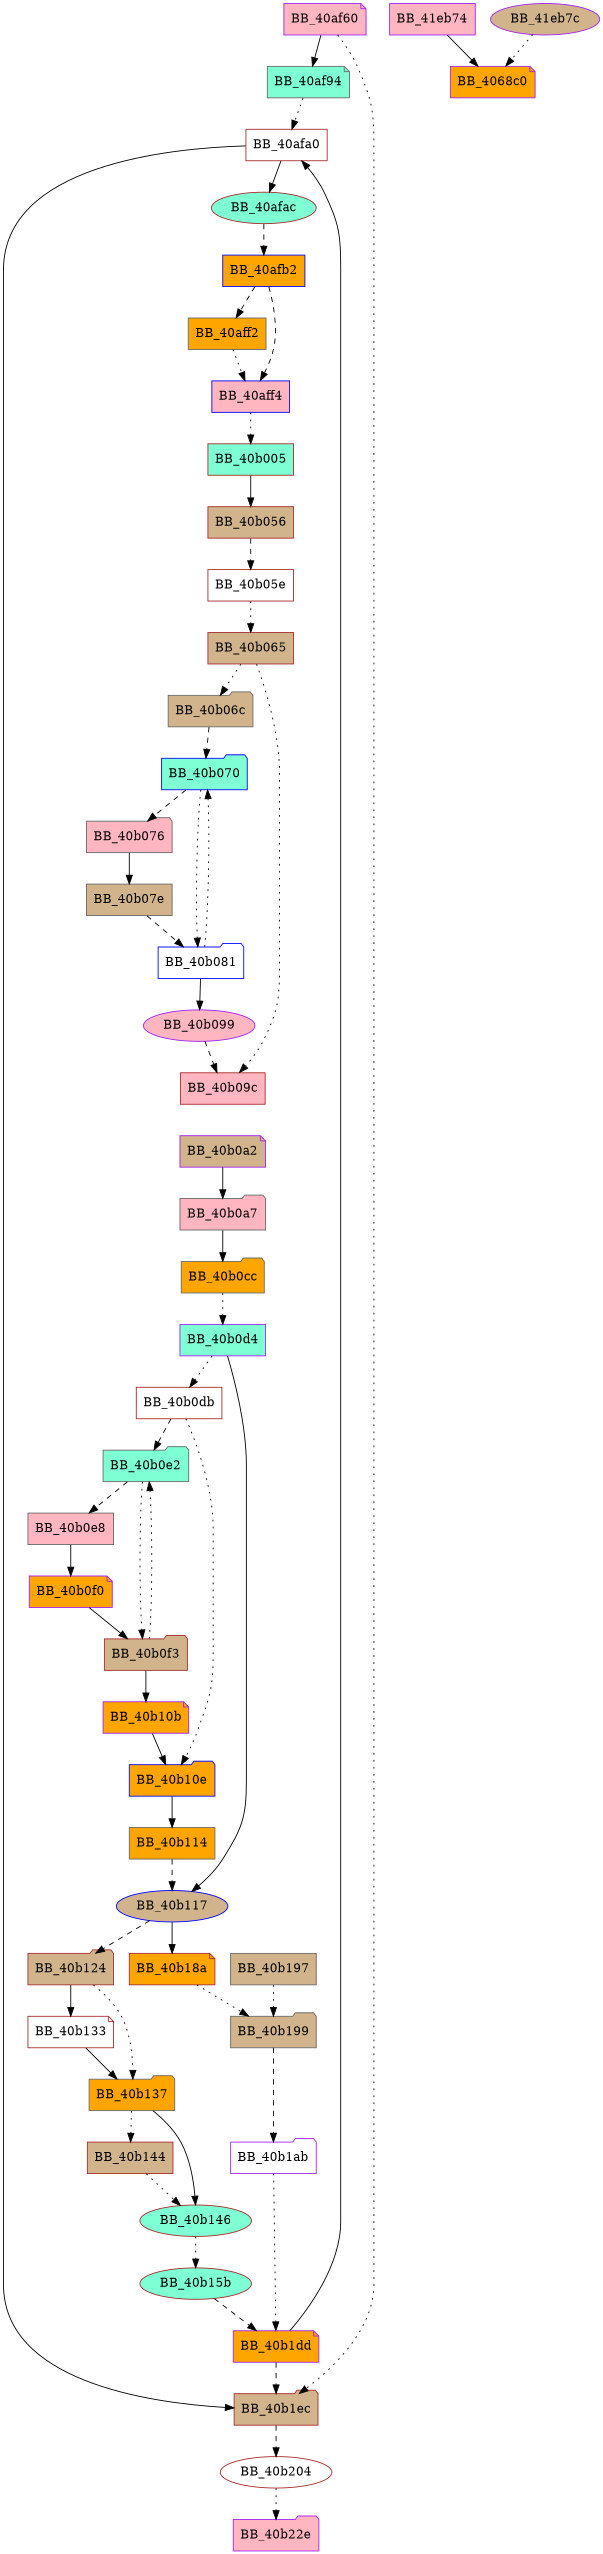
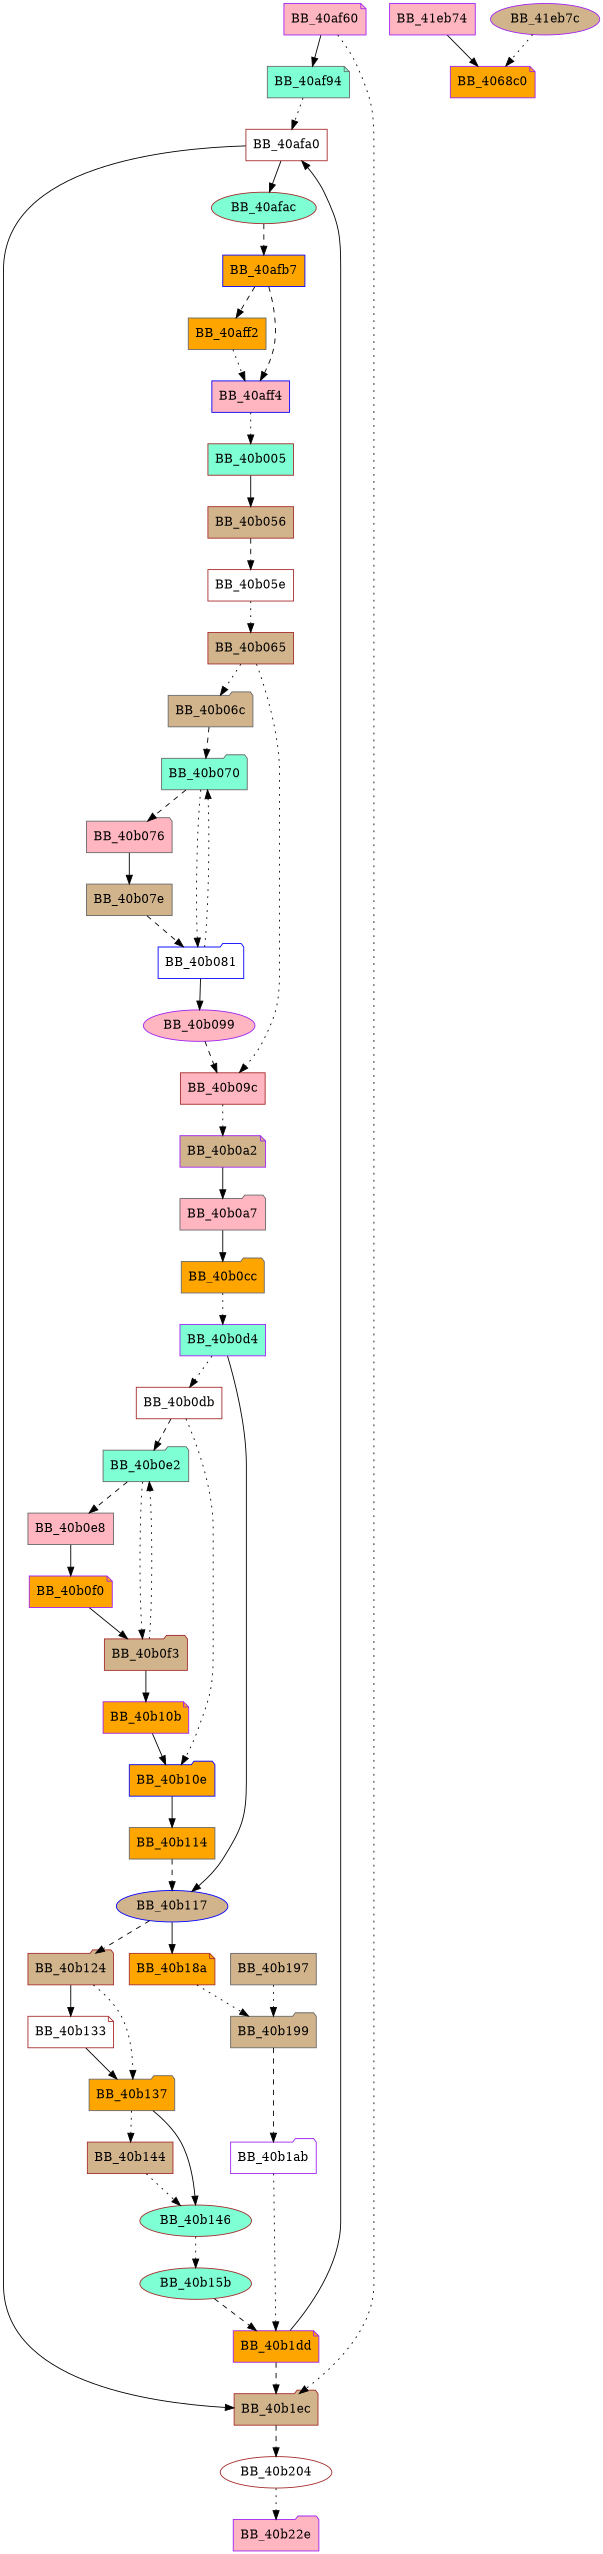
(264, 271) -> (264, 271)
(204, 774) -> (204, 774)
none -> (223, 1116)
